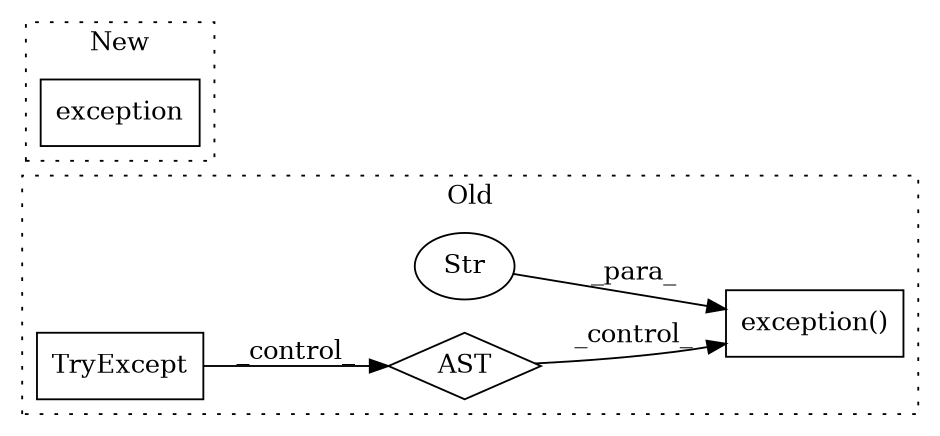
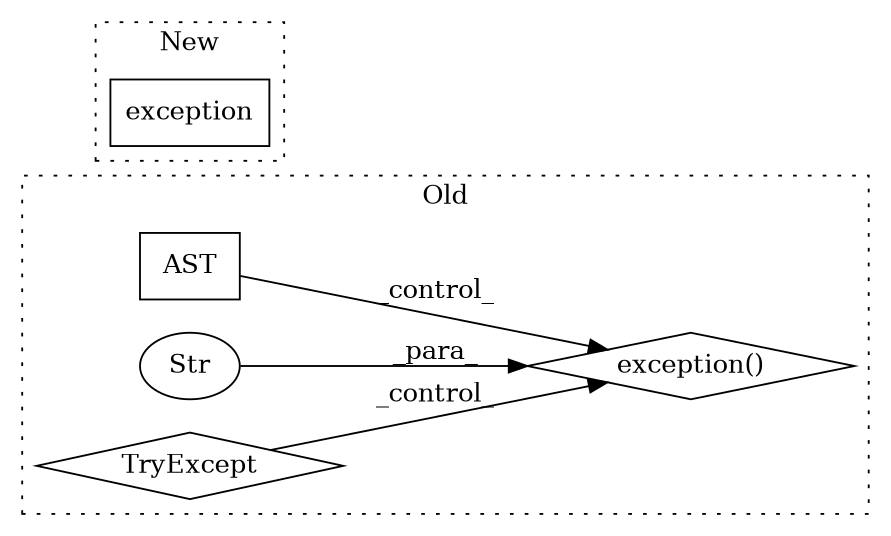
(815, 324) -> (691, 366)
(120, 366) -> (190, 466)
(287, 366) -> (430, 418)
(465, 366) -> (190, 266)
